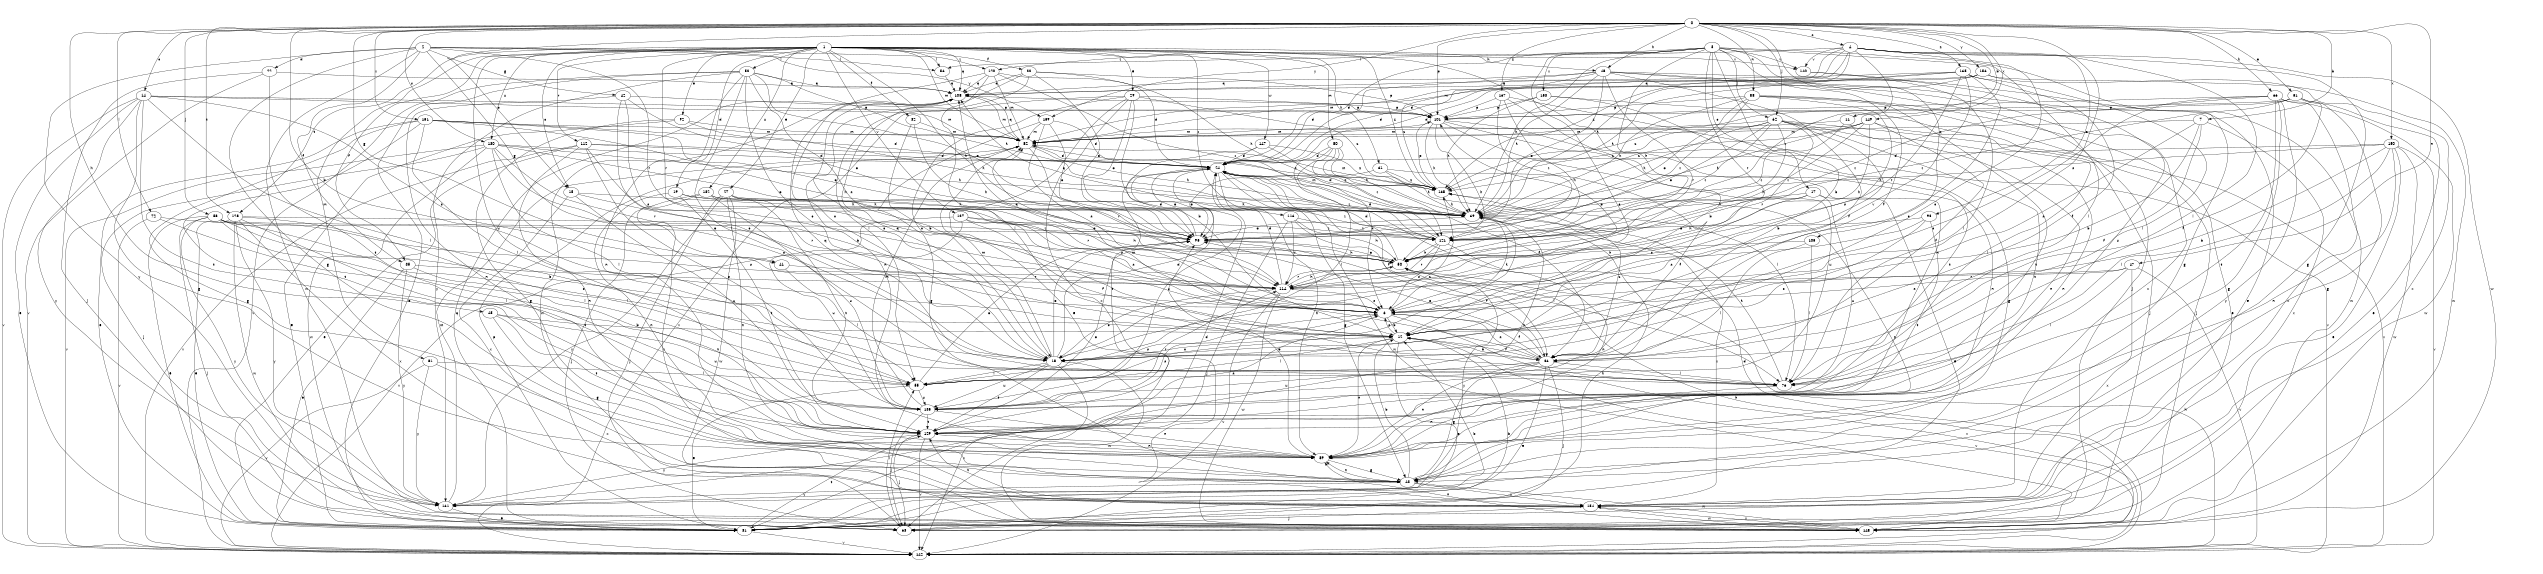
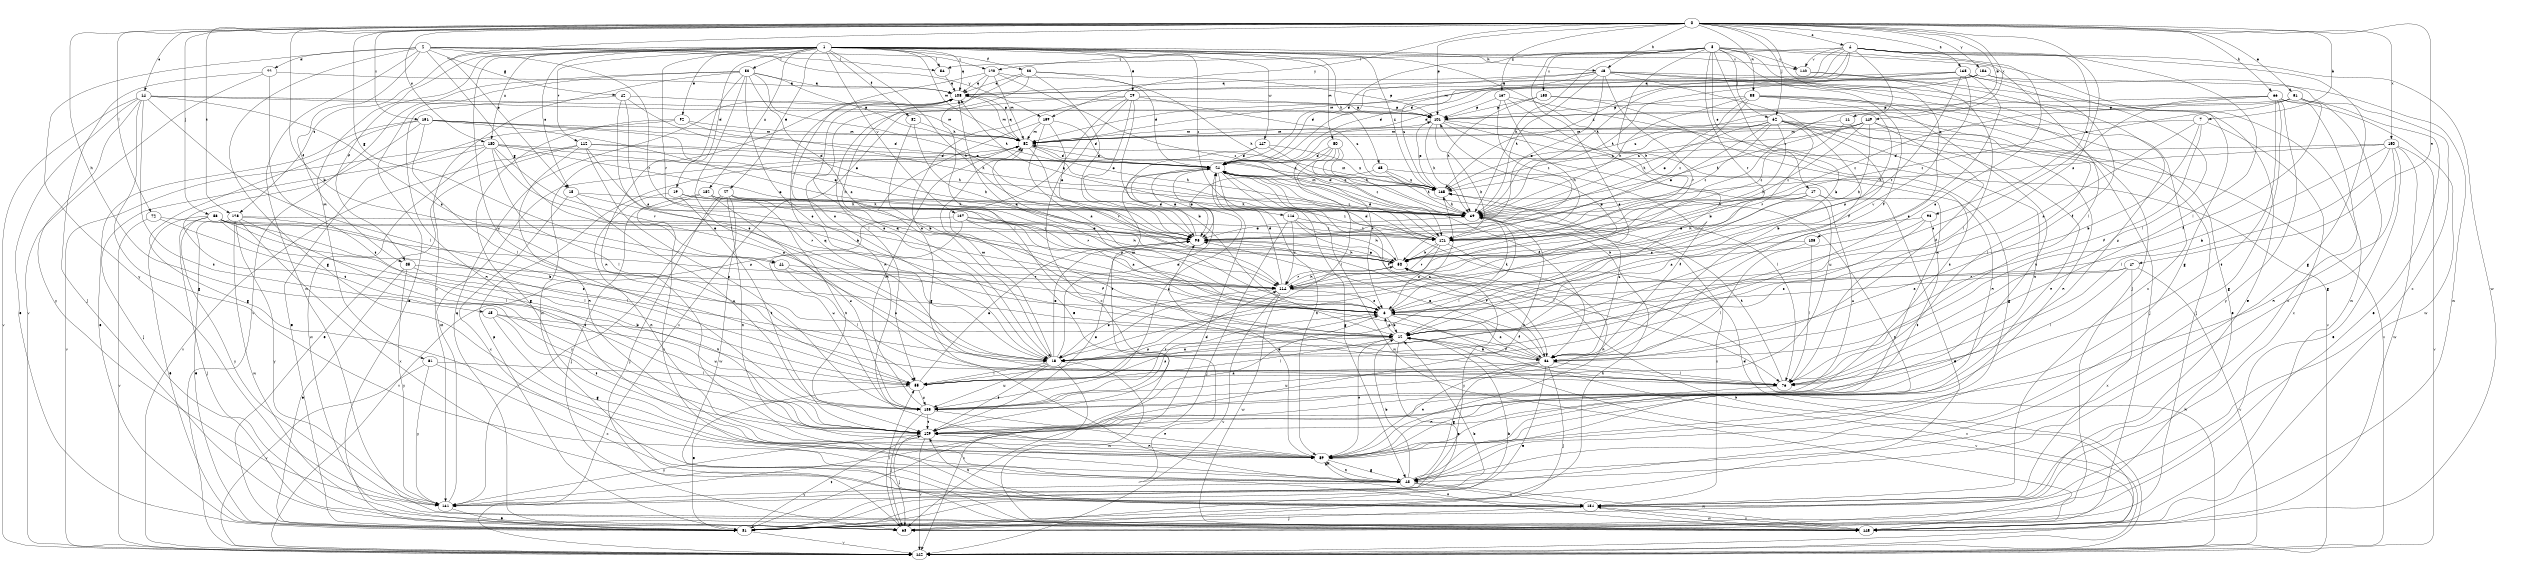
(954, 132) -> (954, 132)
(1380, 168) -> (1380, 168)
none -> (912, 327)
